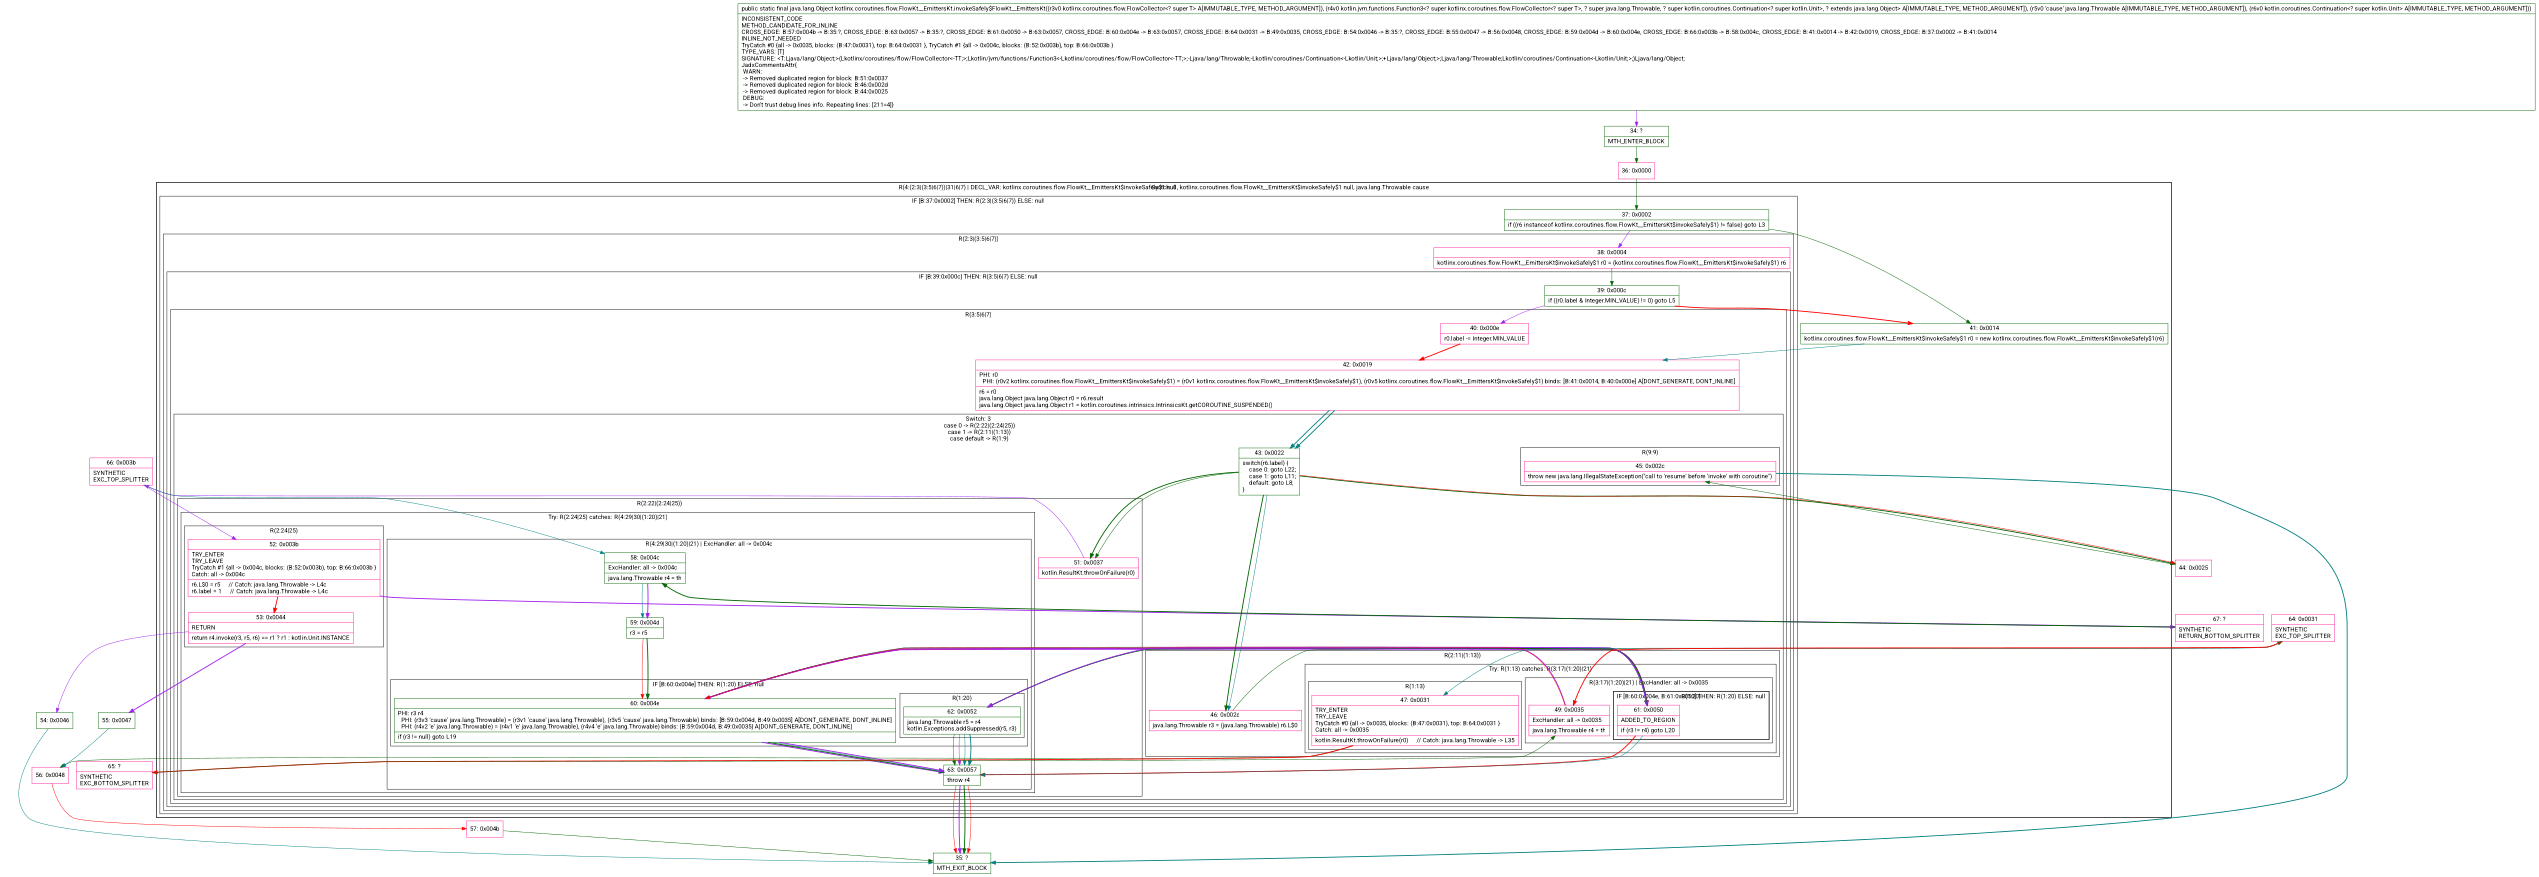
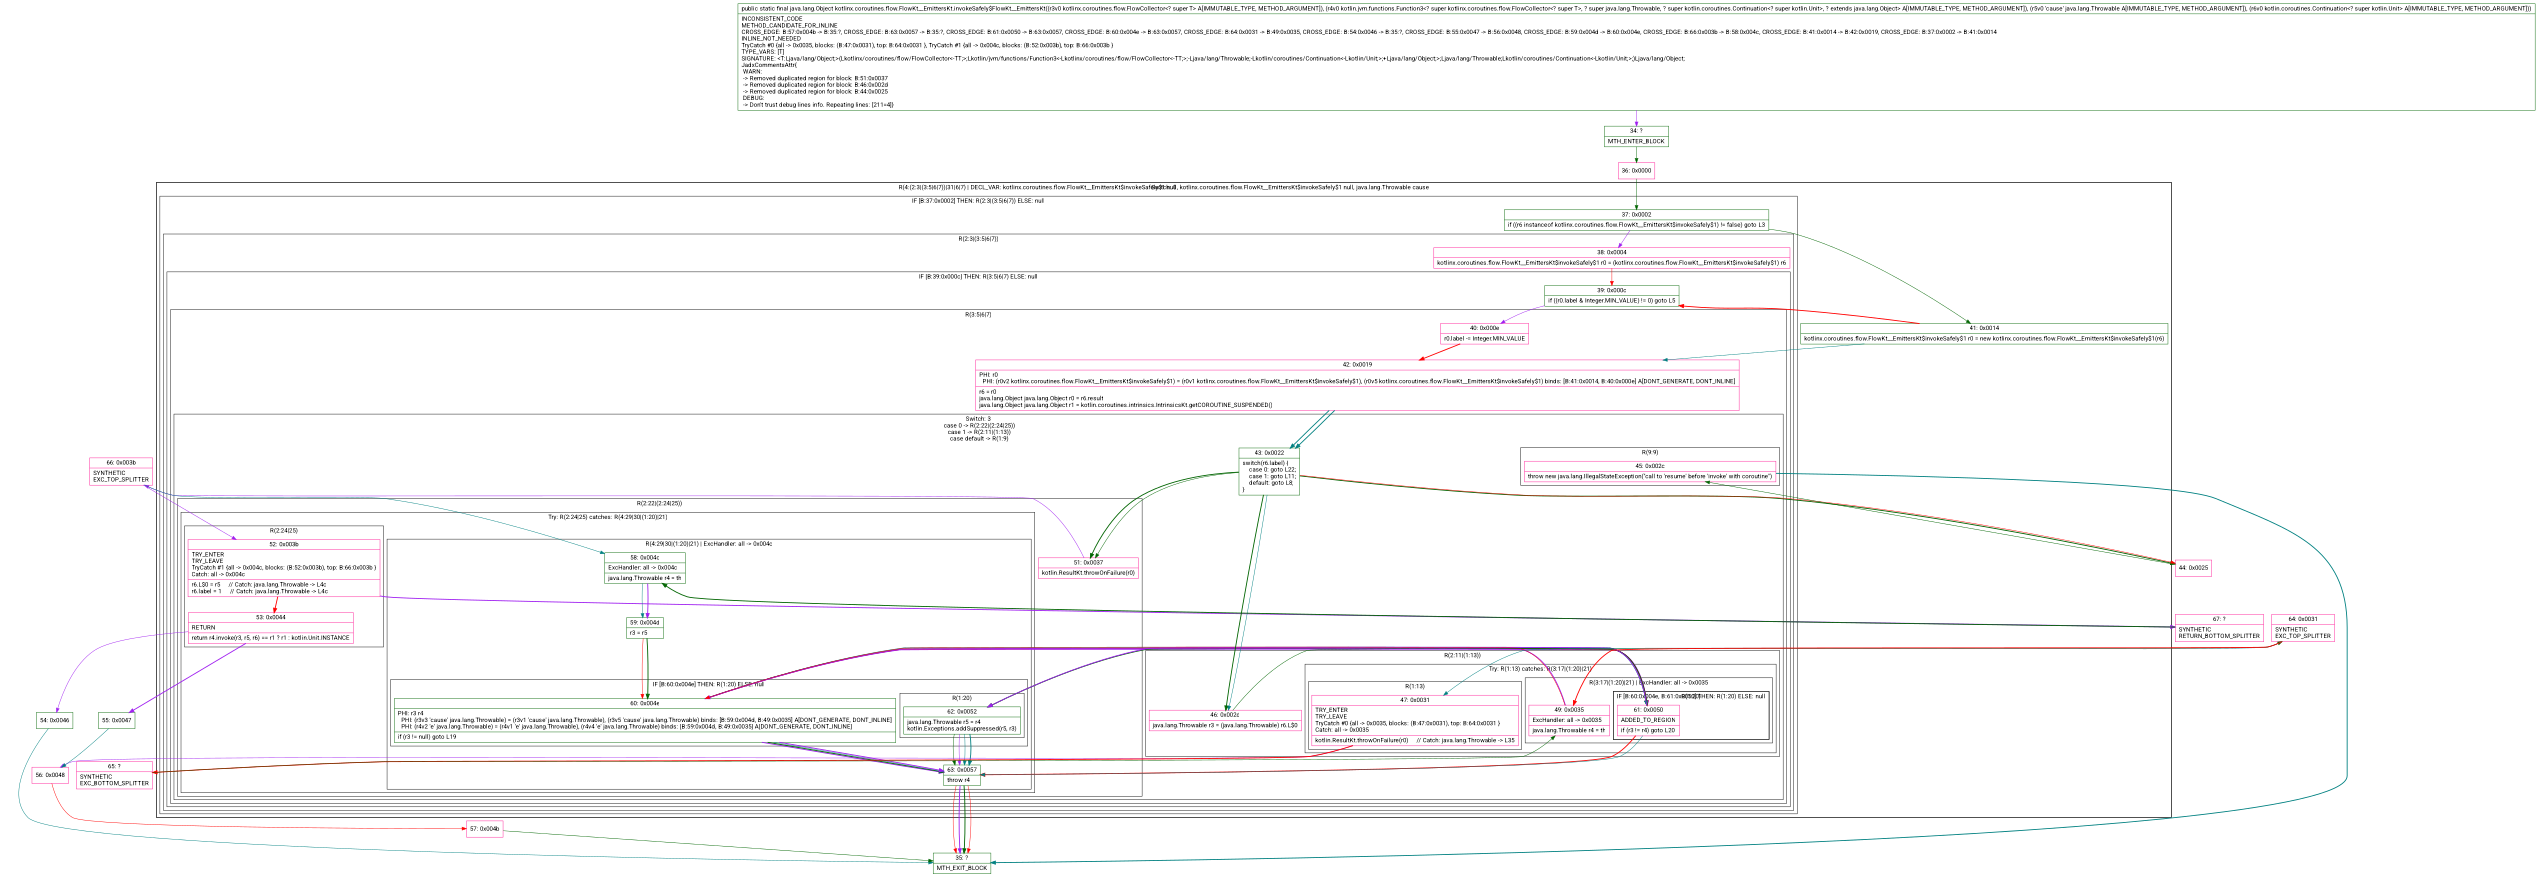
(1612, 275) -> (1612, 275)
(1803, 311) -> (1802, 311)
(709, 758) -> (709, 758)
